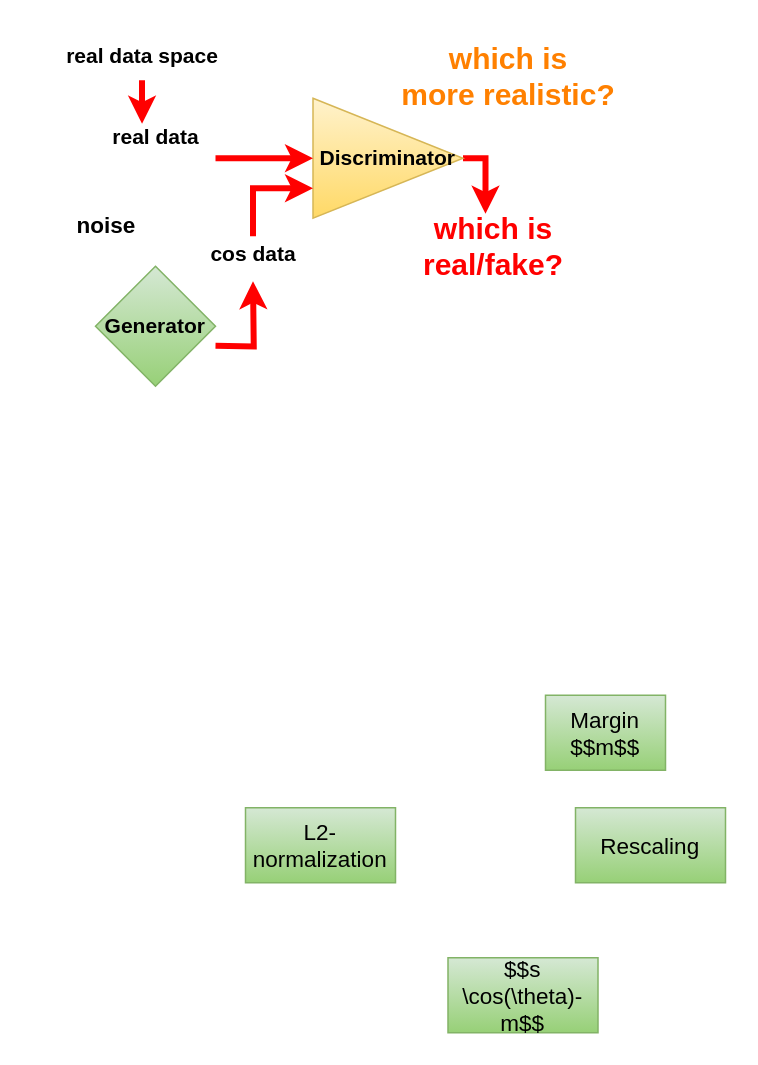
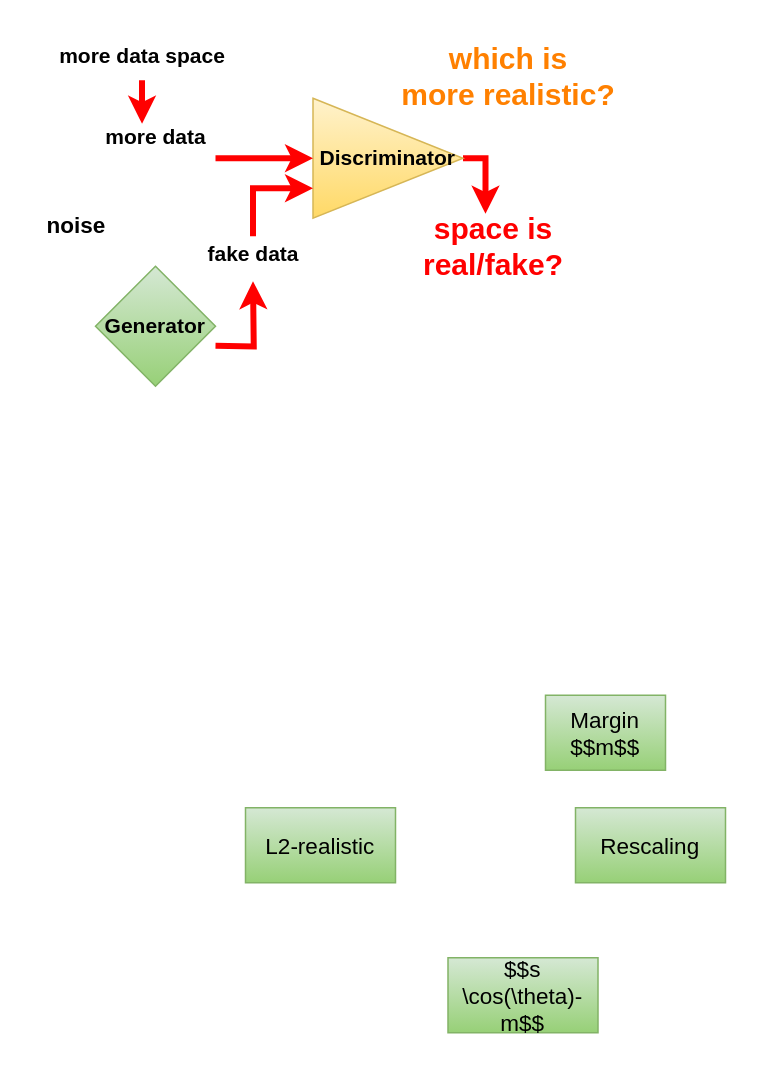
(143, 56) -> (143, 56)
(156, 137) -> (156, 137)
(106, 224) -> (76, 224)
(494, 245) -> (494, 245)
(254, 254) -> (254, 254)
(320, 845) -> (320, 845)
